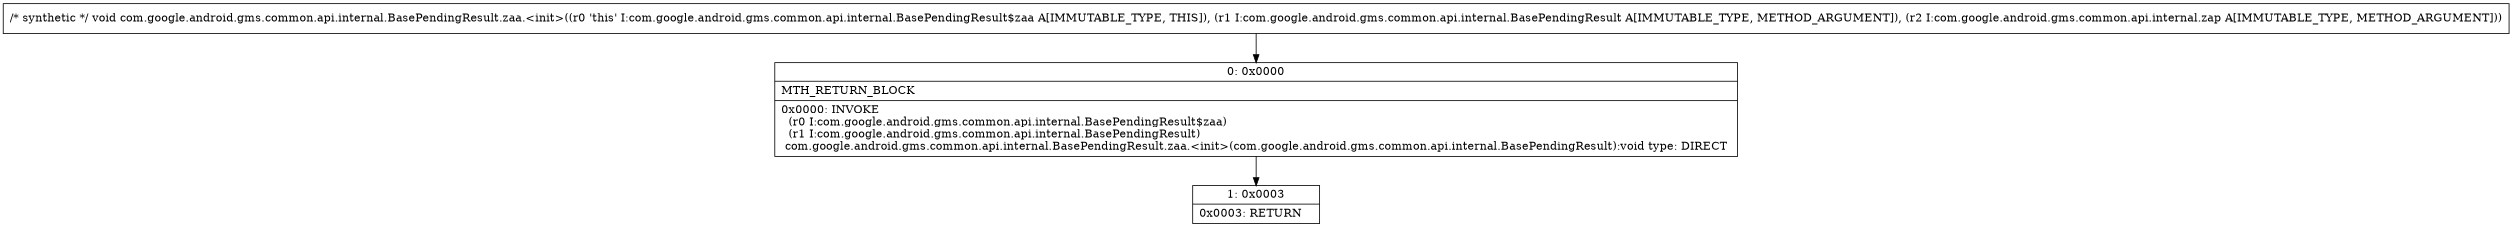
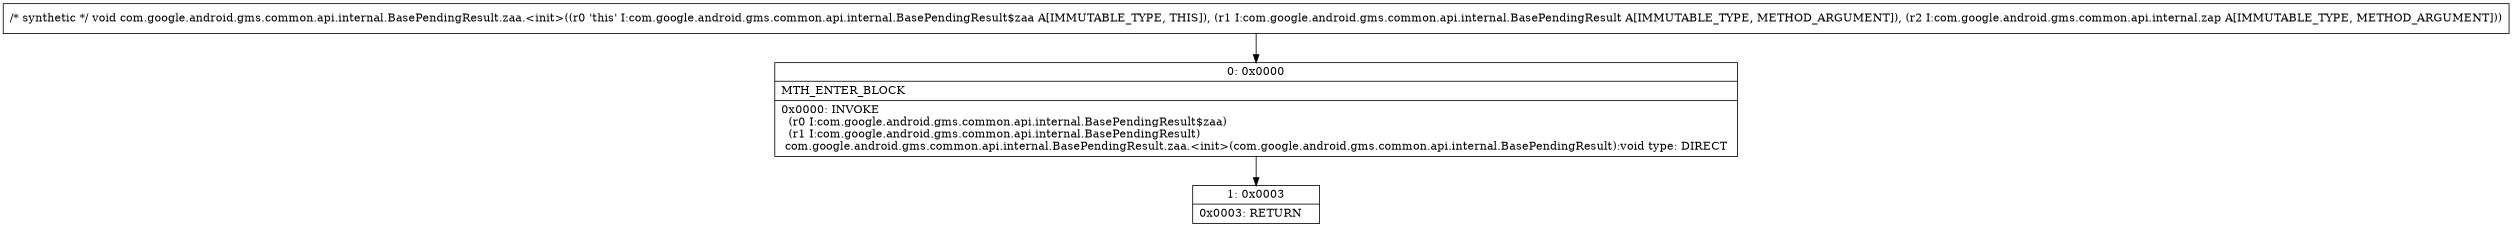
(848, 91) -> (843, 91)
